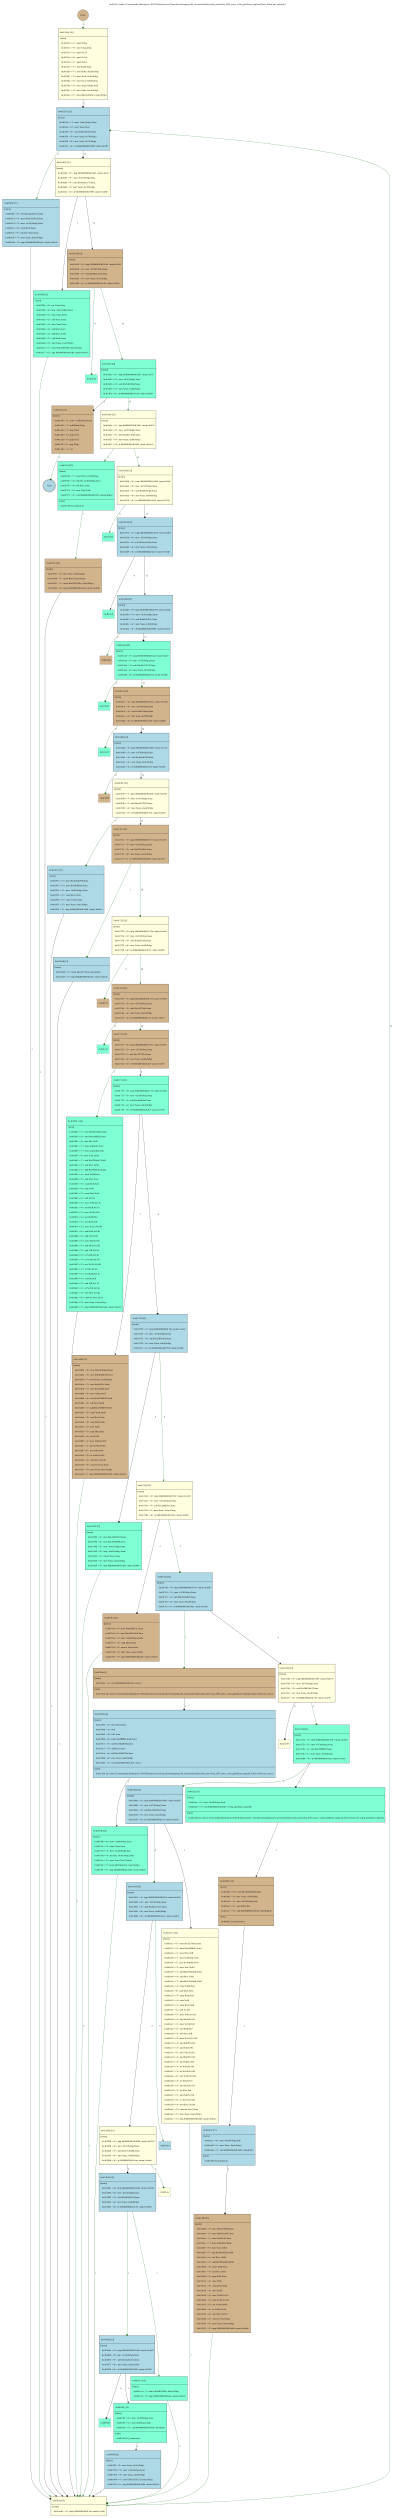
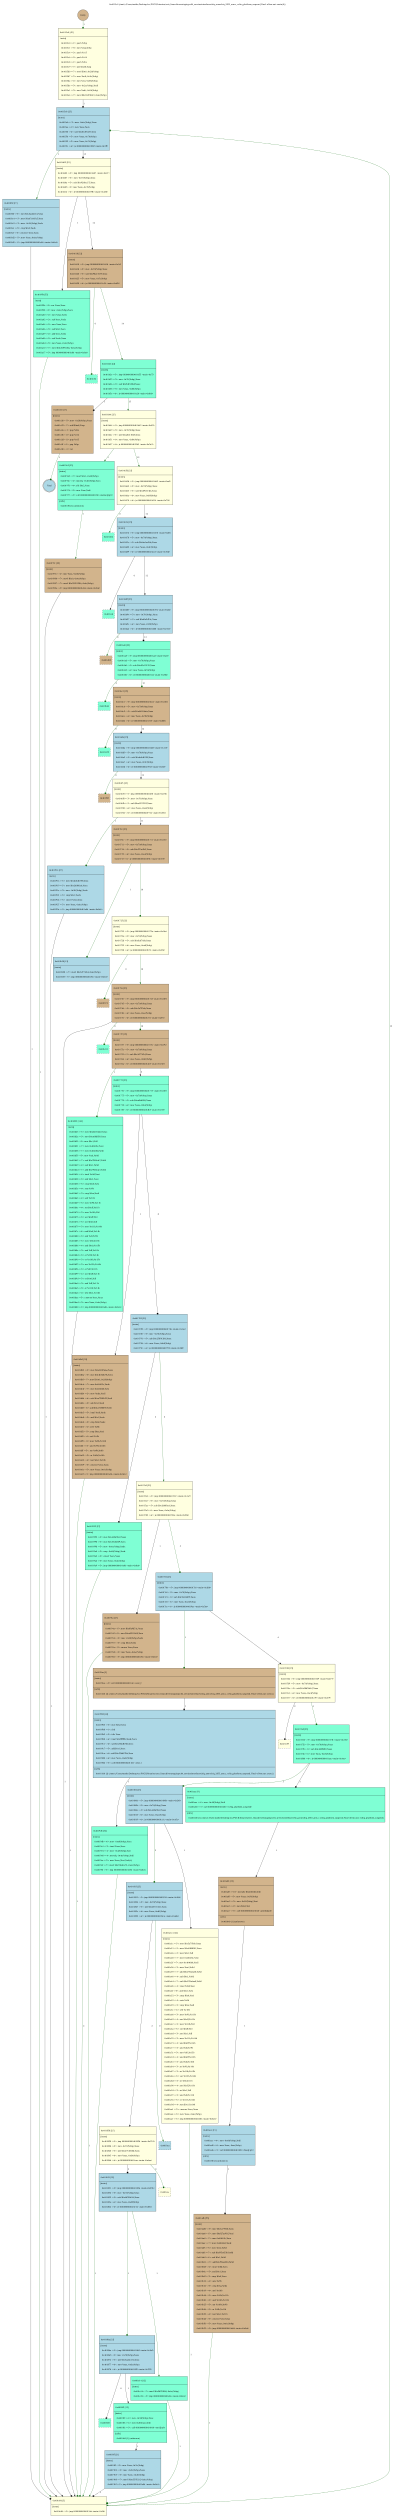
(58, 1738) -> (64, 1743)
